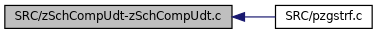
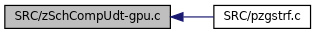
(118, 17) -> (88, 17)
